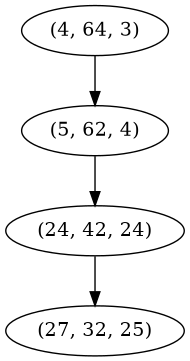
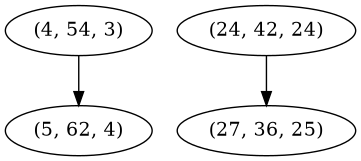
(95, 31) -> (79, 31)
(95, 174) -> none
(95, 331) -> (266, 131)
